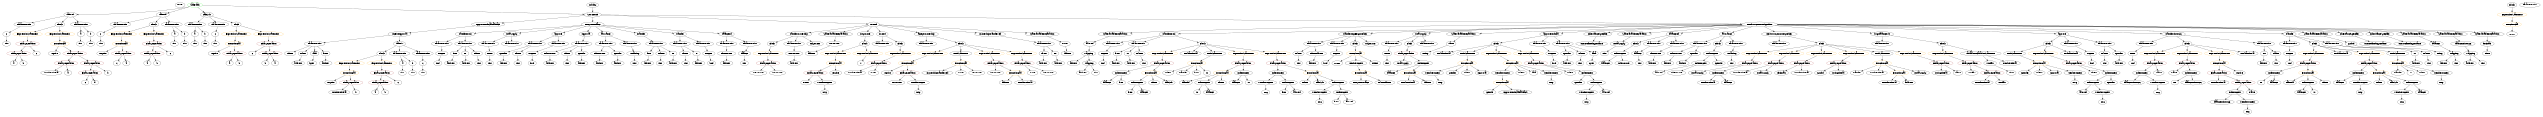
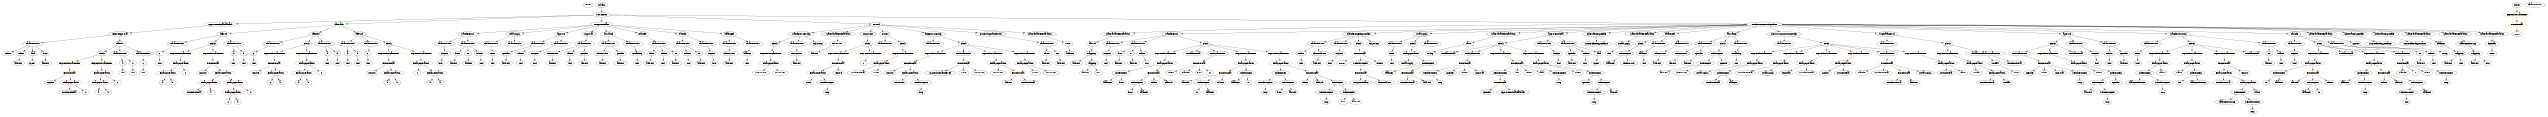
(393, 10) -> (470, 20)
none -> (1517, 73)
